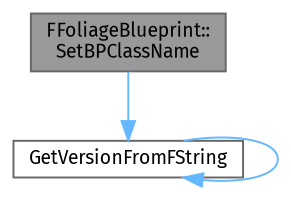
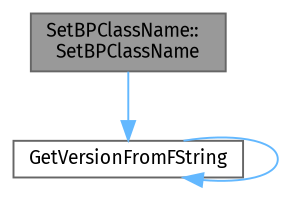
(128, 42) -> (128, 42)
